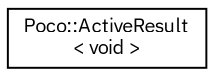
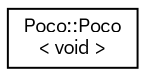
(107, 38) -> (73, 38)
